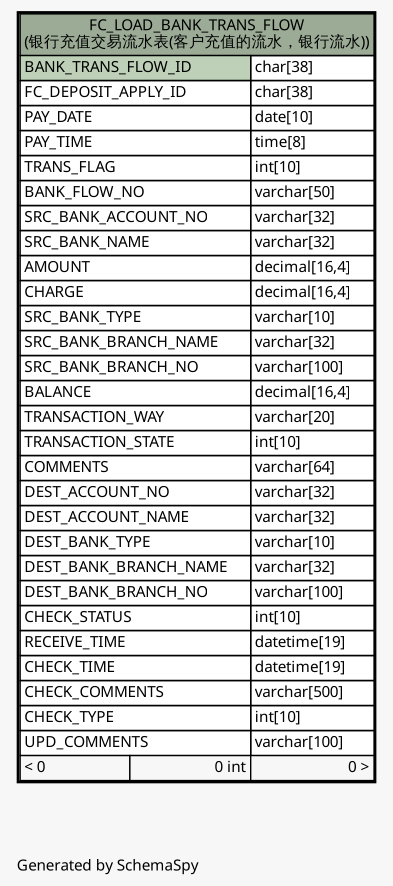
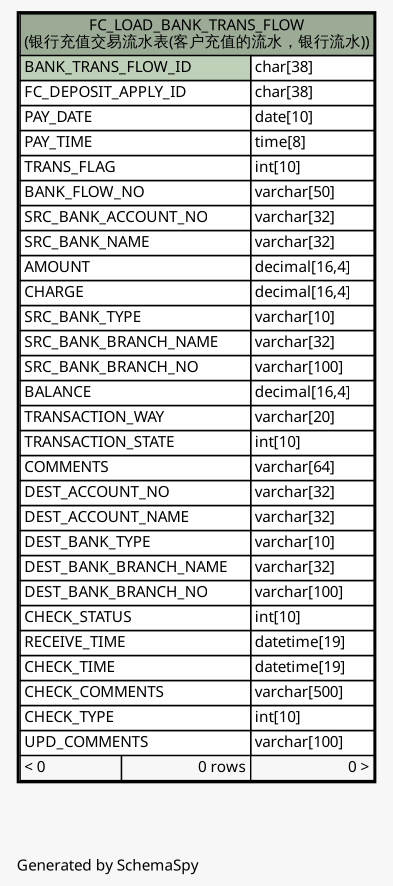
(231, 767) -> (222, 767)
